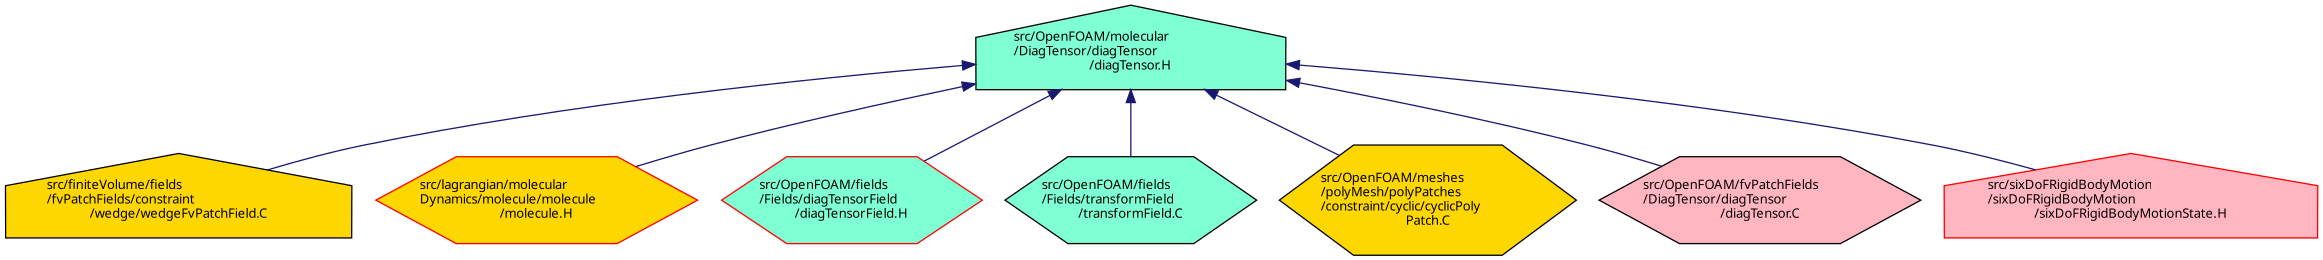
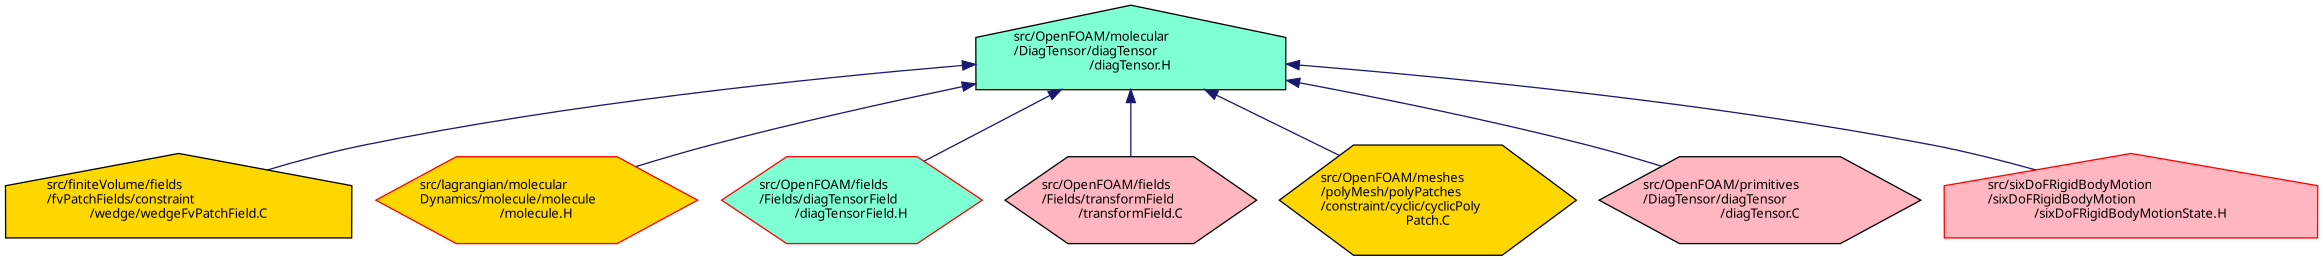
(1131, 200) -> (1131, 200)
(1760, 200) -> (1760, 200)
